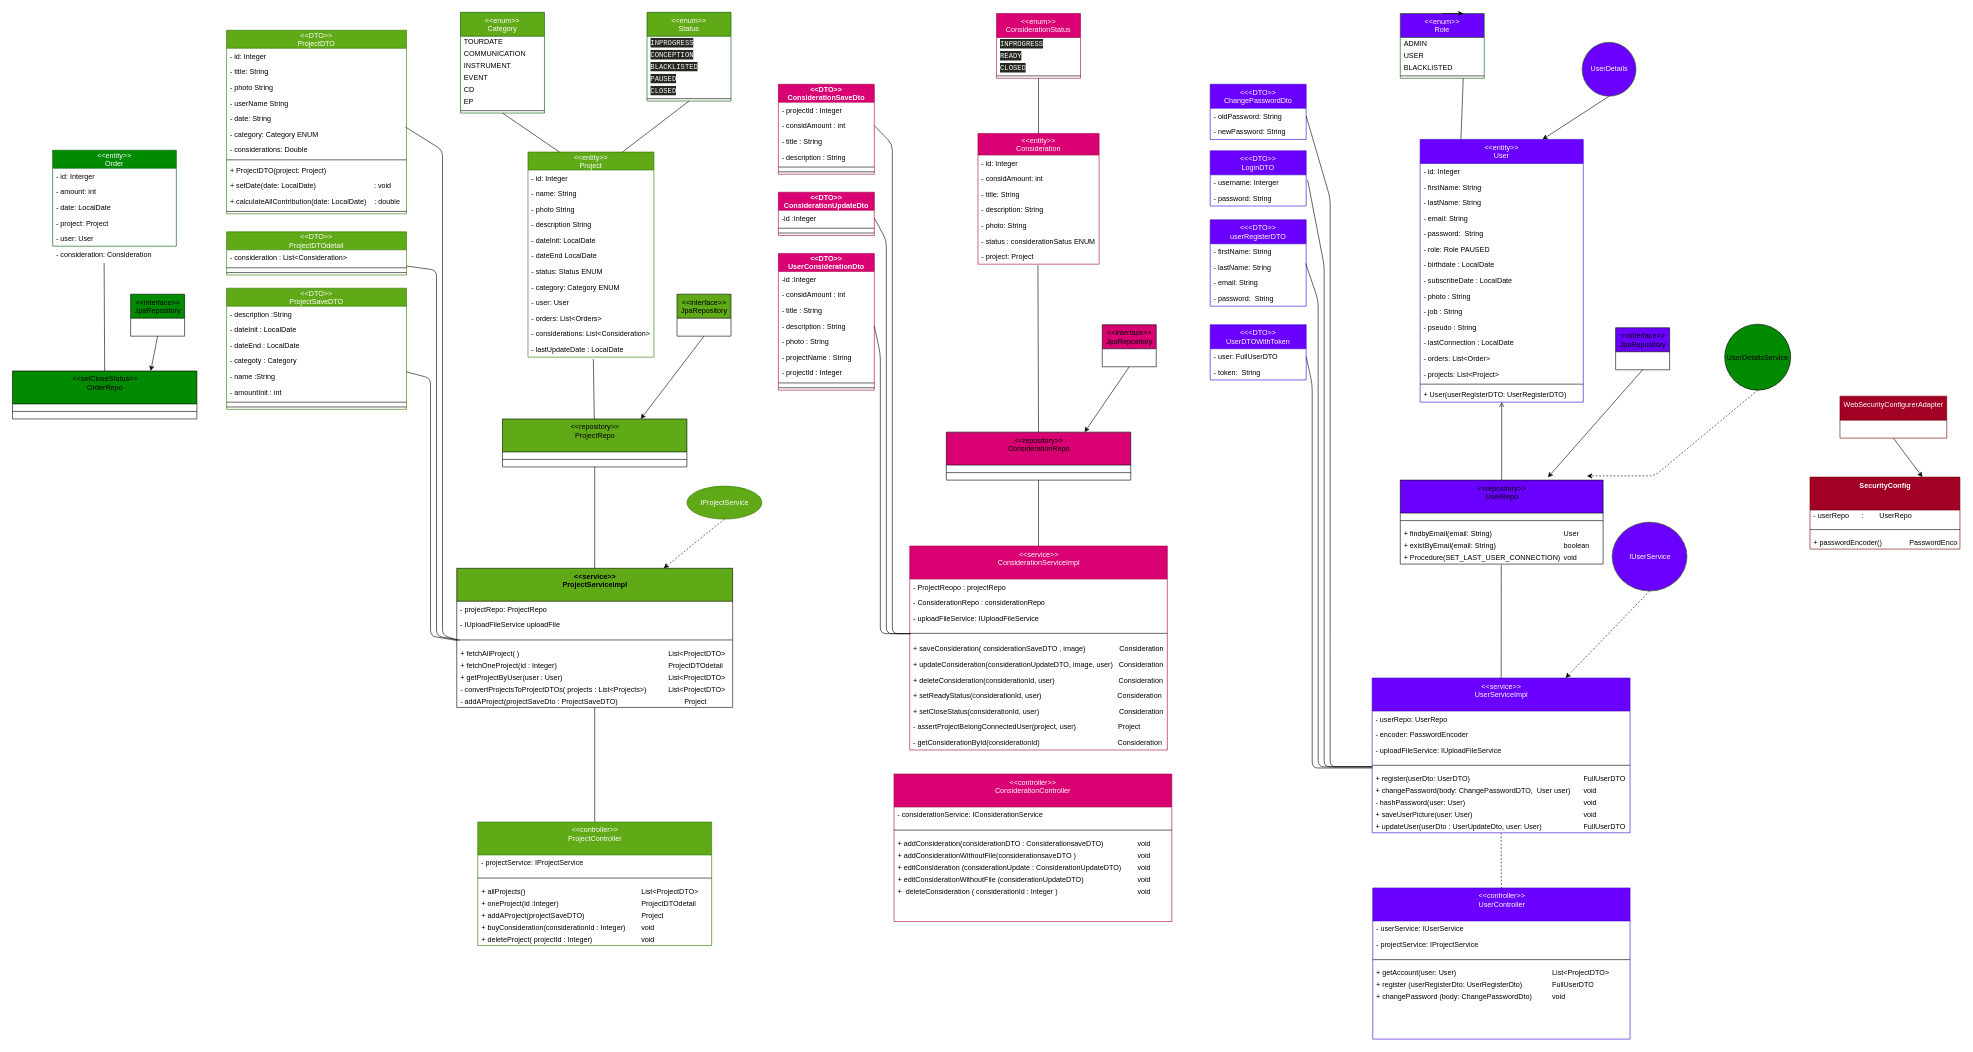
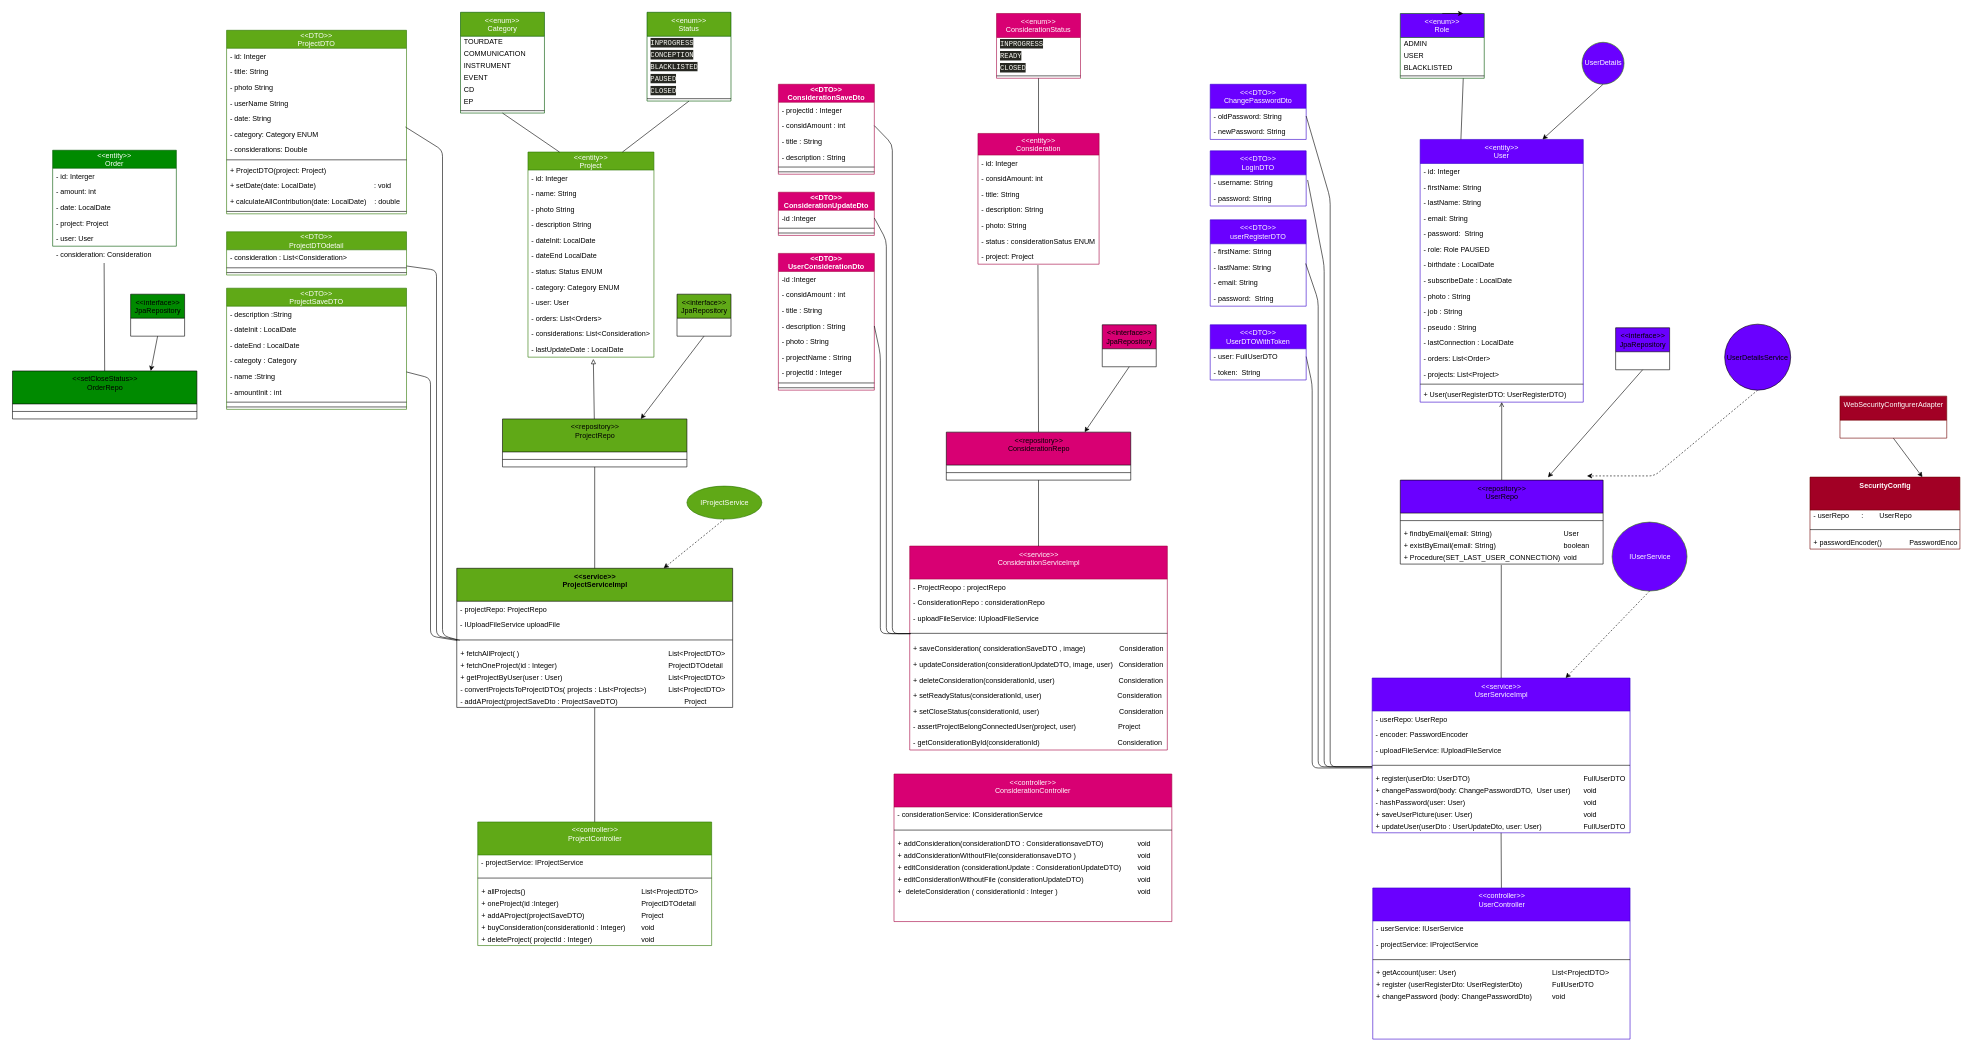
(1610, 69) -> (1604, 63)
(1251, 183) -> (1246, 183)
(1758, 357) -> (1758, 357)
(593, 362) -> (593, 365)
(1502, 861) -> (1502, 861)
